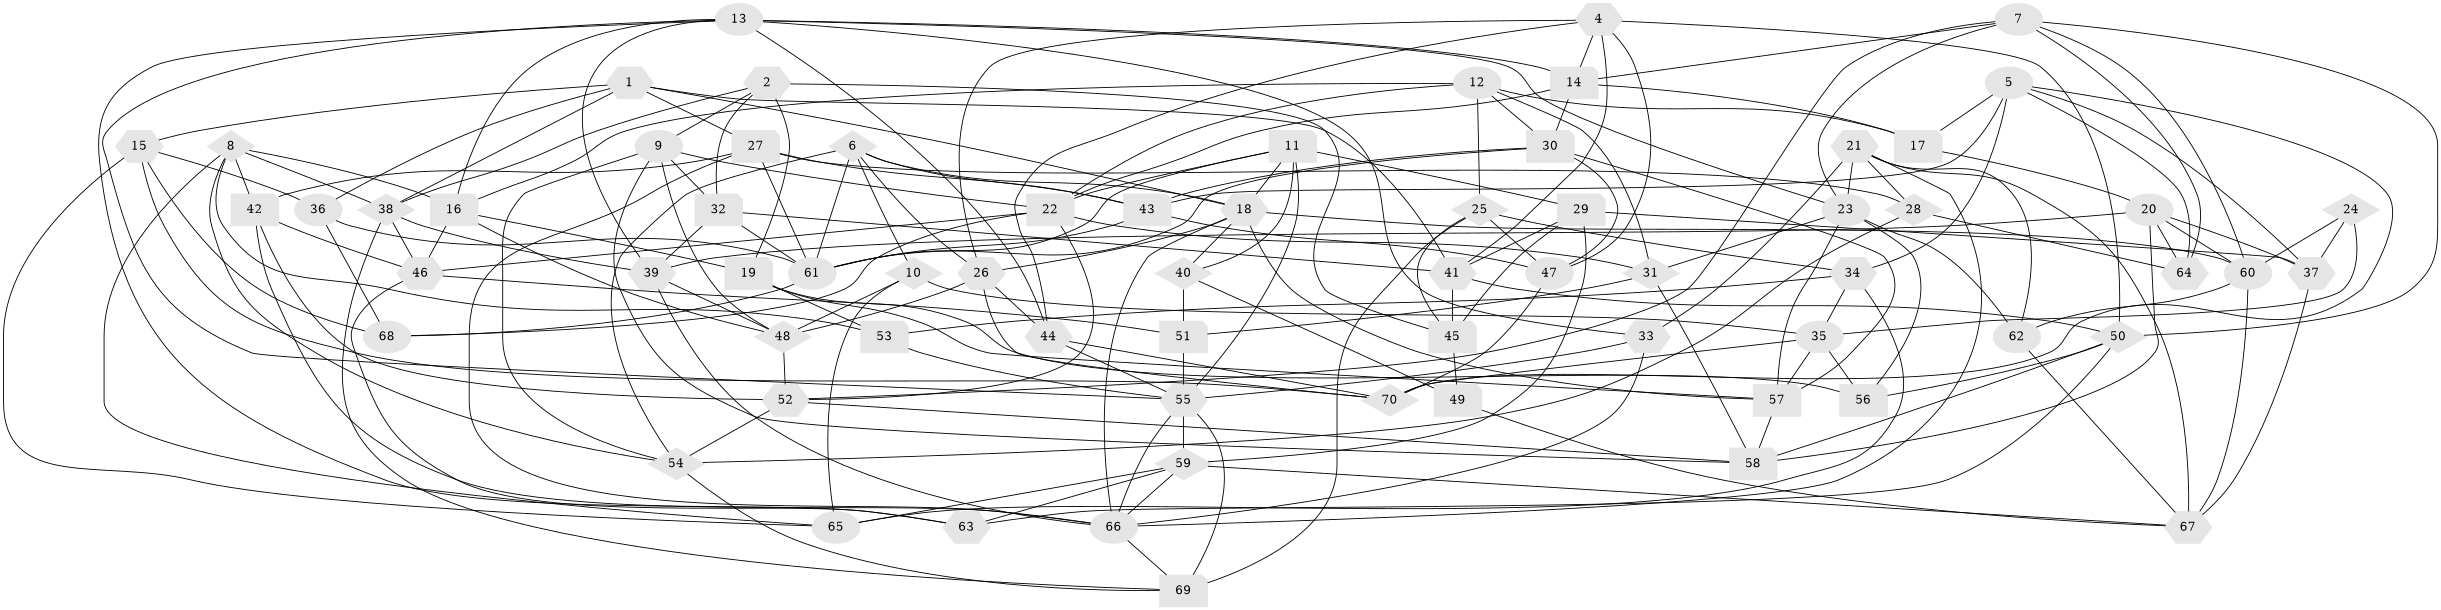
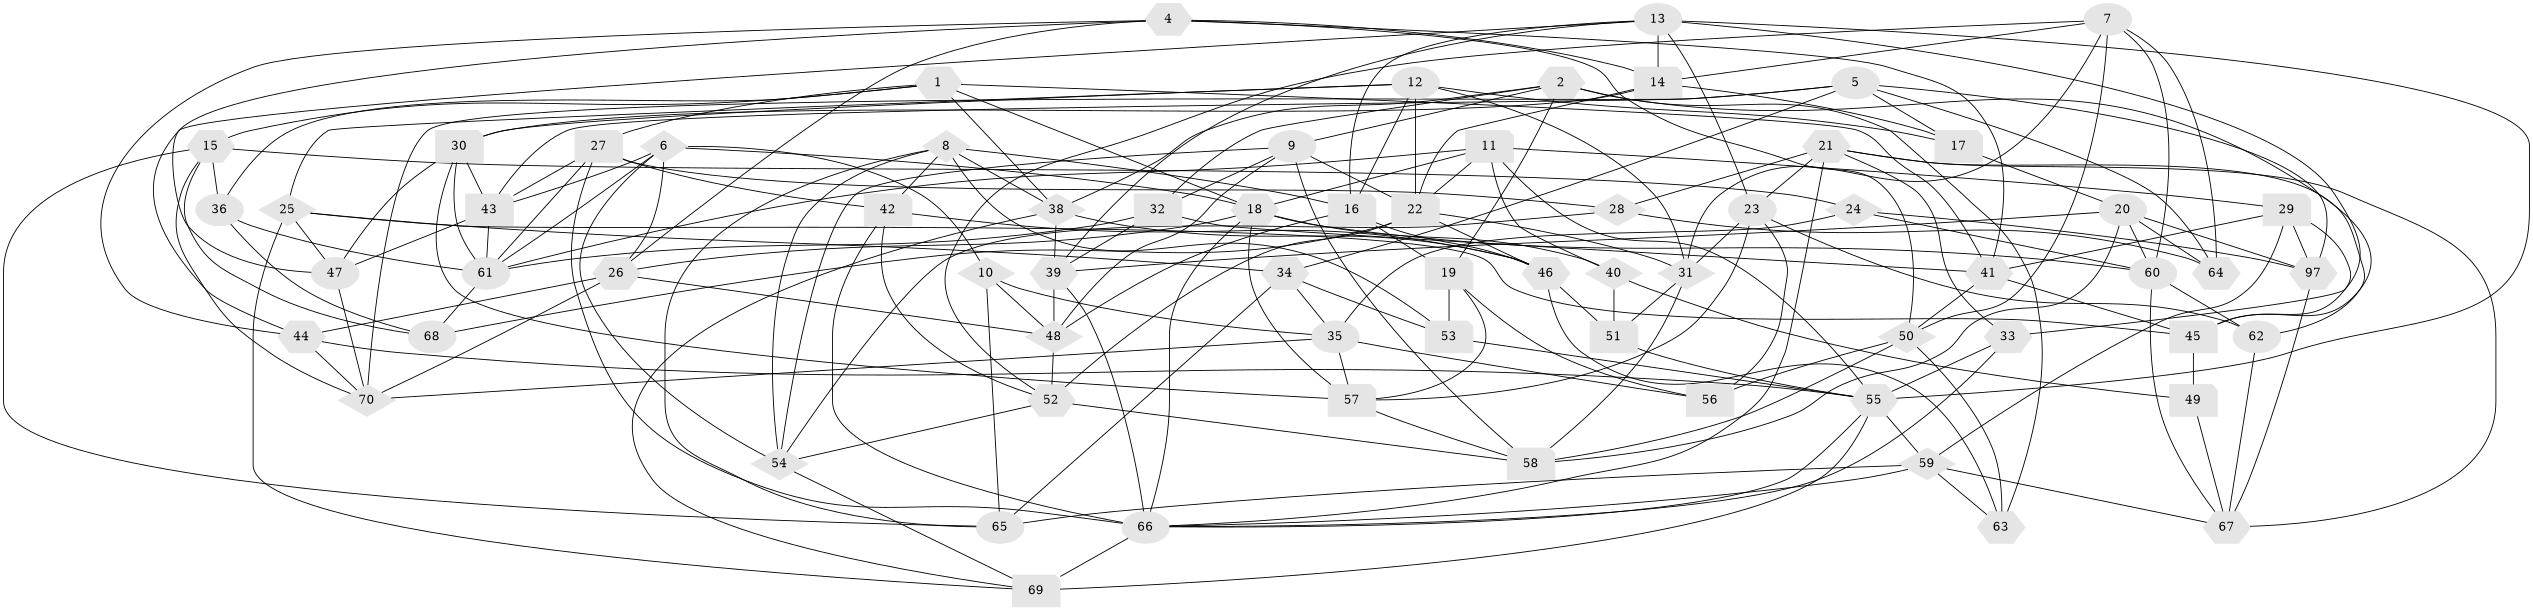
(1870, 81) -> (1915, 181)
none -> (914, 169)
(2312, 273) -> (2313, 273)
(149, 322) -> (1953, 186)
